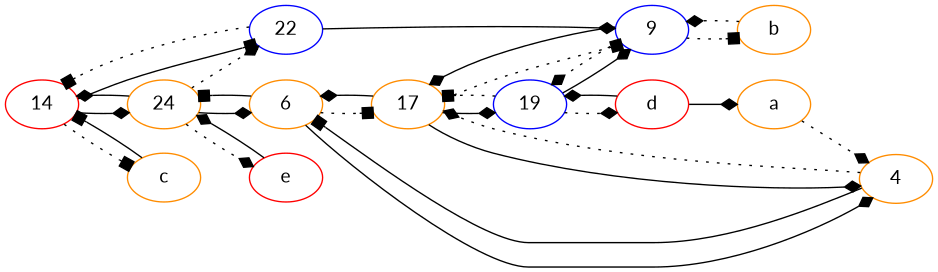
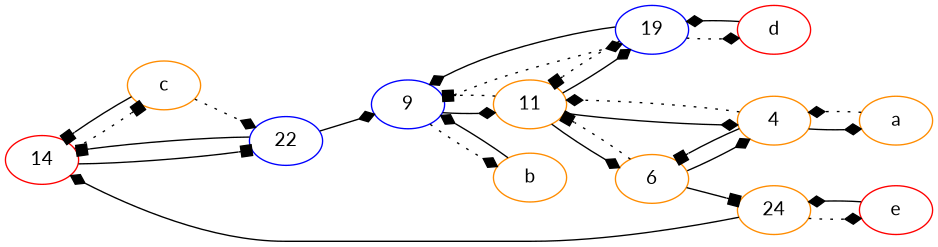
(721, 21) -> (482, 140)
(706, 39) -> (456, 142)
(160, 46) -> (170, 141)
(218, 71) -> (218, 110)
(408, 104) -> (530, 104)
(705, 104) -> (827, 130)
(95, 113) -> none
(217, 113) -> none
